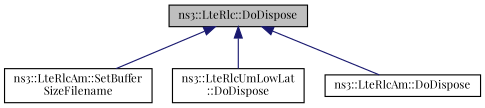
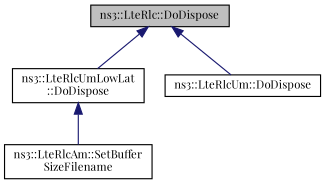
(160, 50) -> (78, 130)
(403, 86) -> (243, 86)
